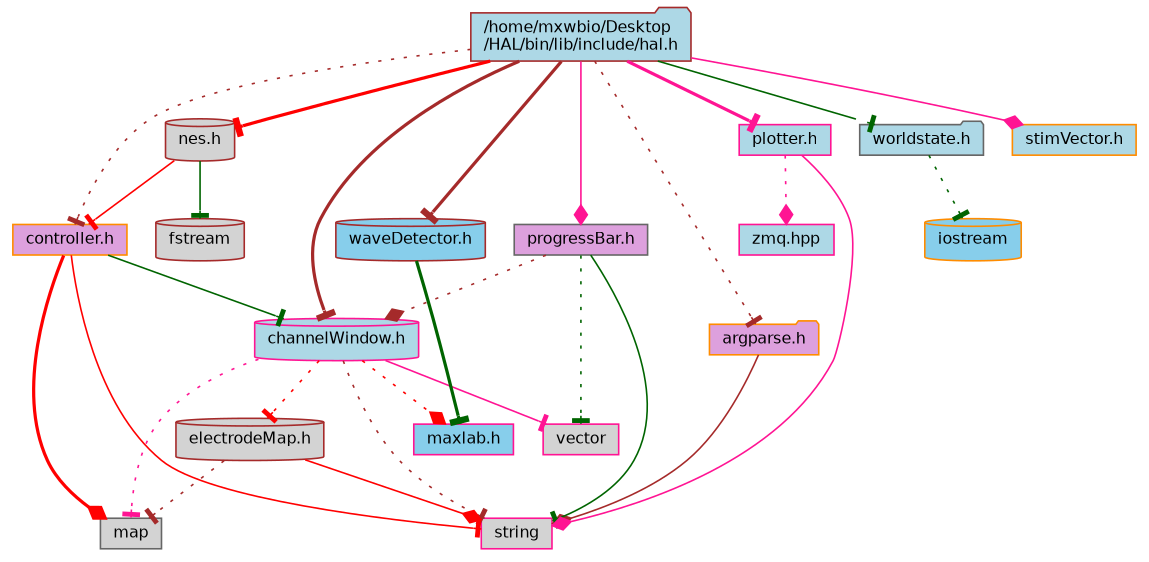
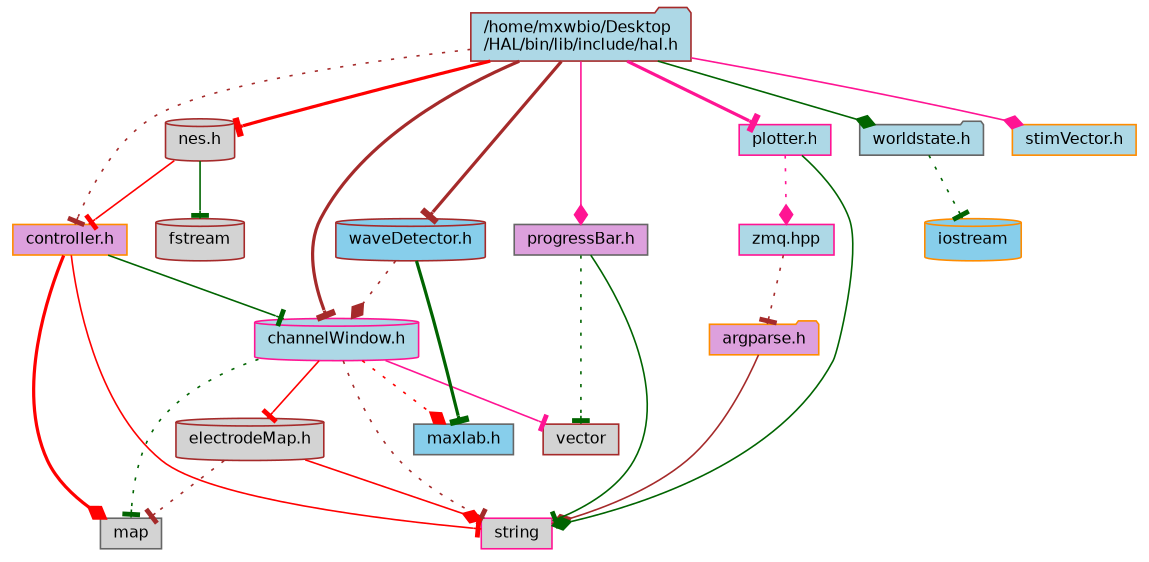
(757, 90) -> (757, 90)
(673, 189) -> (776, 286)
(475, 283) -> (380, 282)
(296, 386) -> (296, 386)
(807, 398) -> (807, 398)
(168, 412) -> (168, 412)
(464, 439) -> (464, 439)
(581, 439) -> (581, 439)
